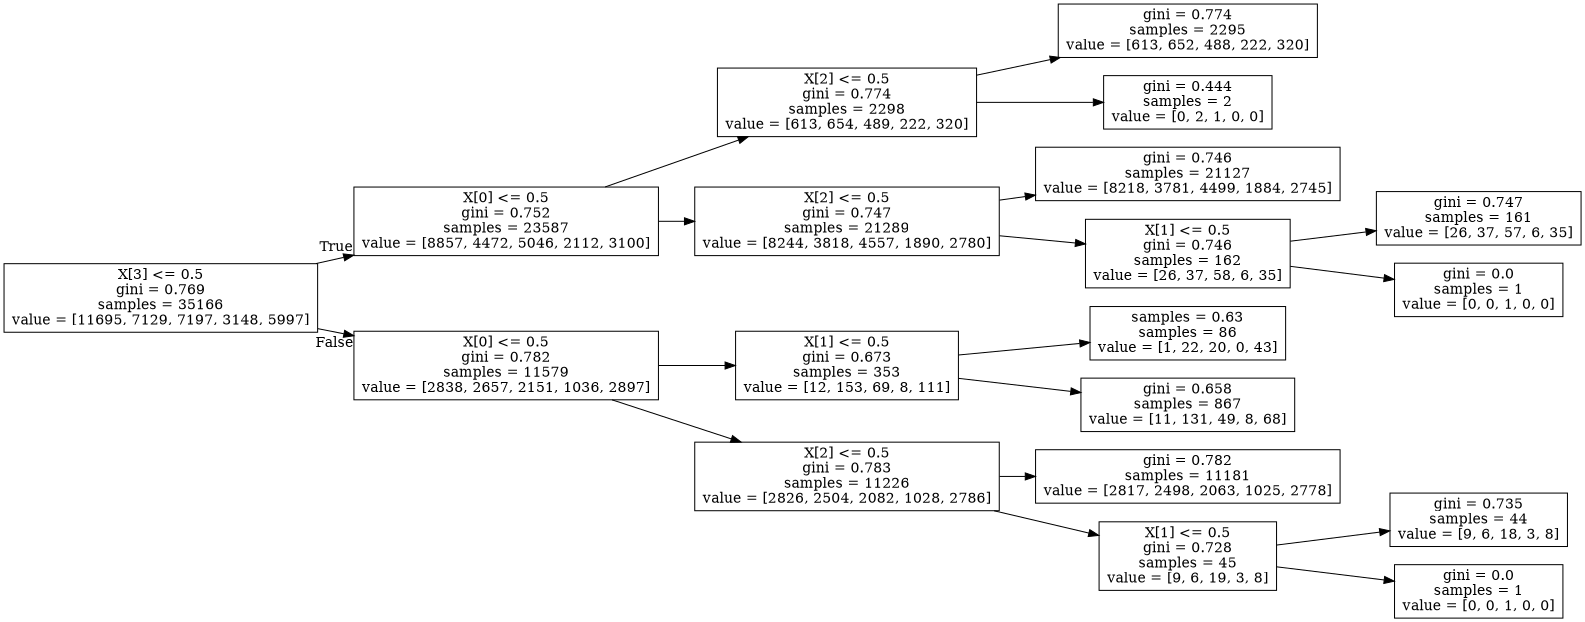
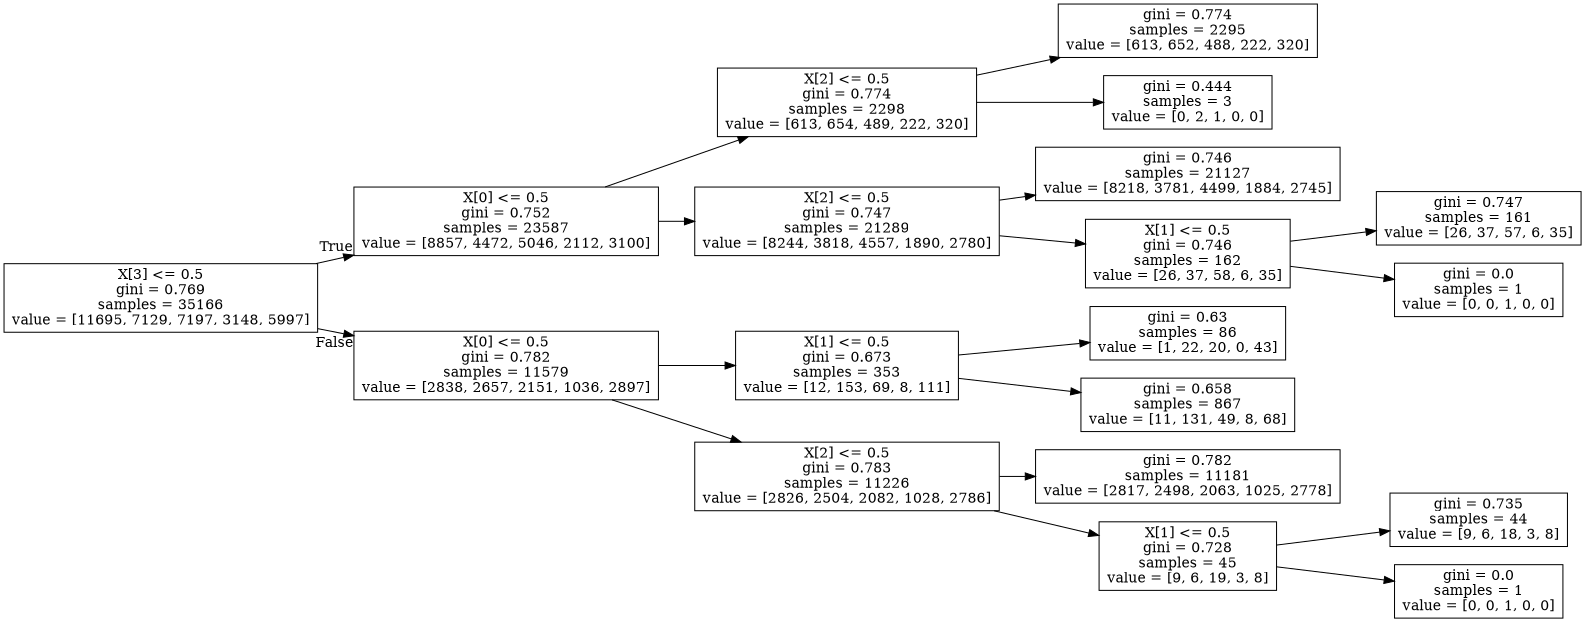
(1188, 102) -> (1188, 102)
(1188, 333) -> (1188, 333)
